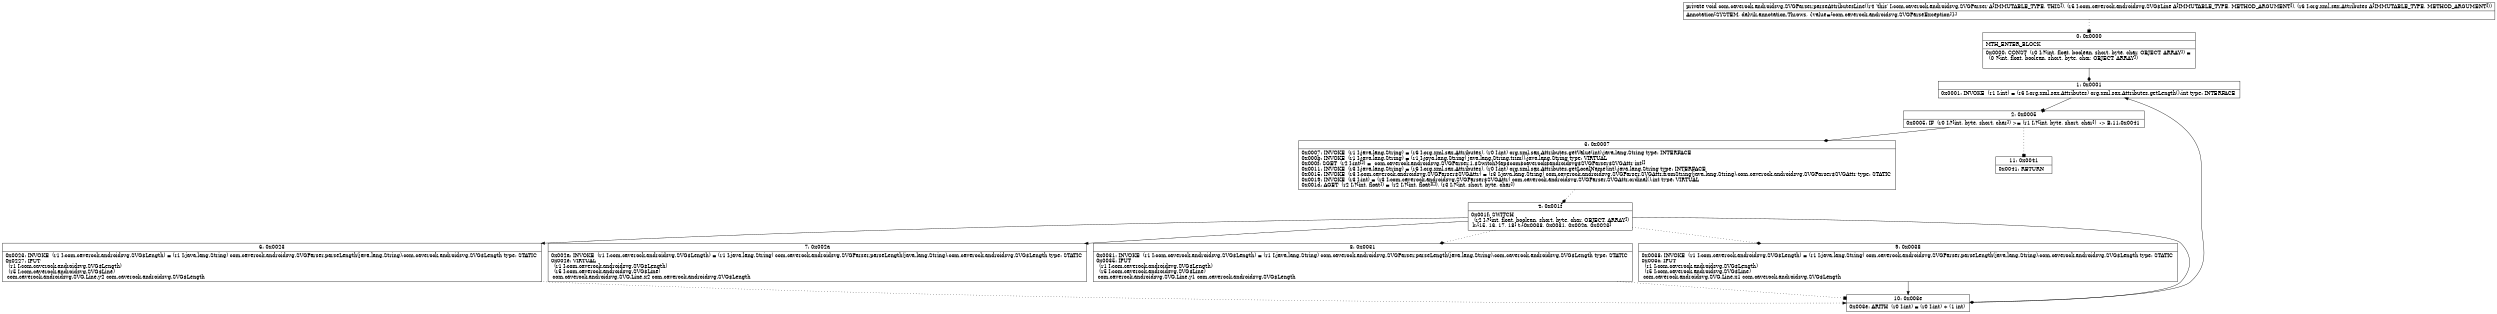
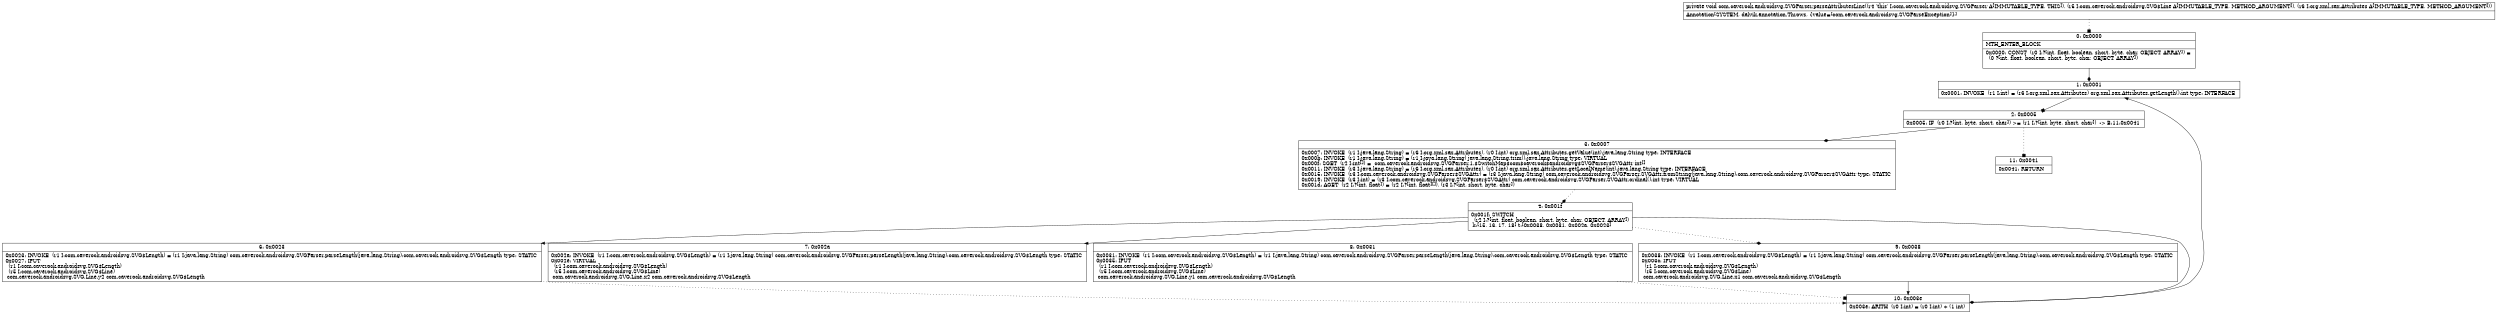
(1470, 236) -> none
(25, 261) -> (25, 261)
